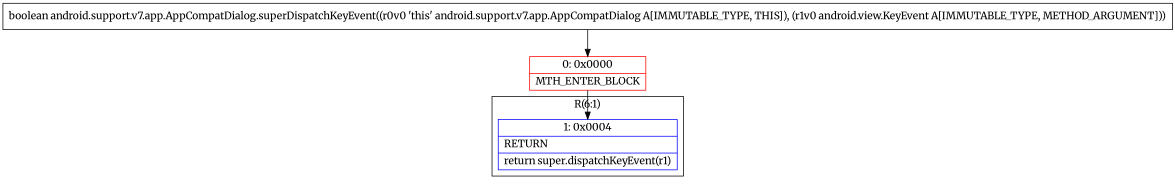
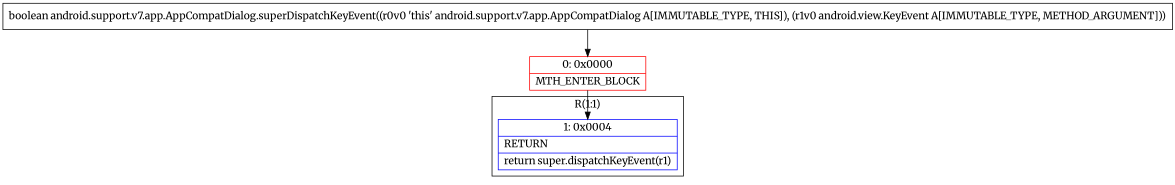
(588, 105) -> (588, 105)
